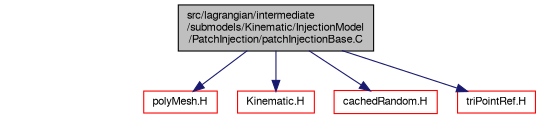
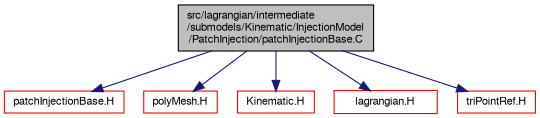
none -> (64, 102)
(386, 102) -> (386, 102)
